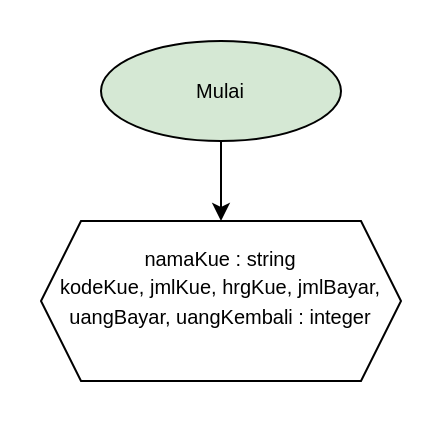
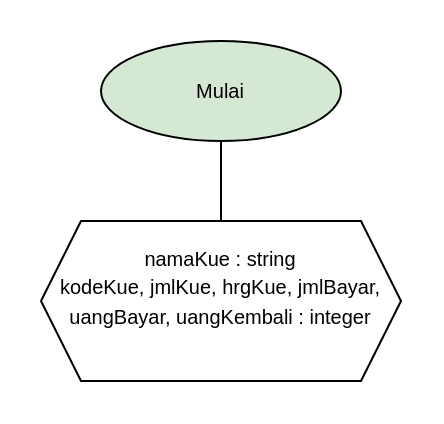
(221, 206) -> (221, 211)
